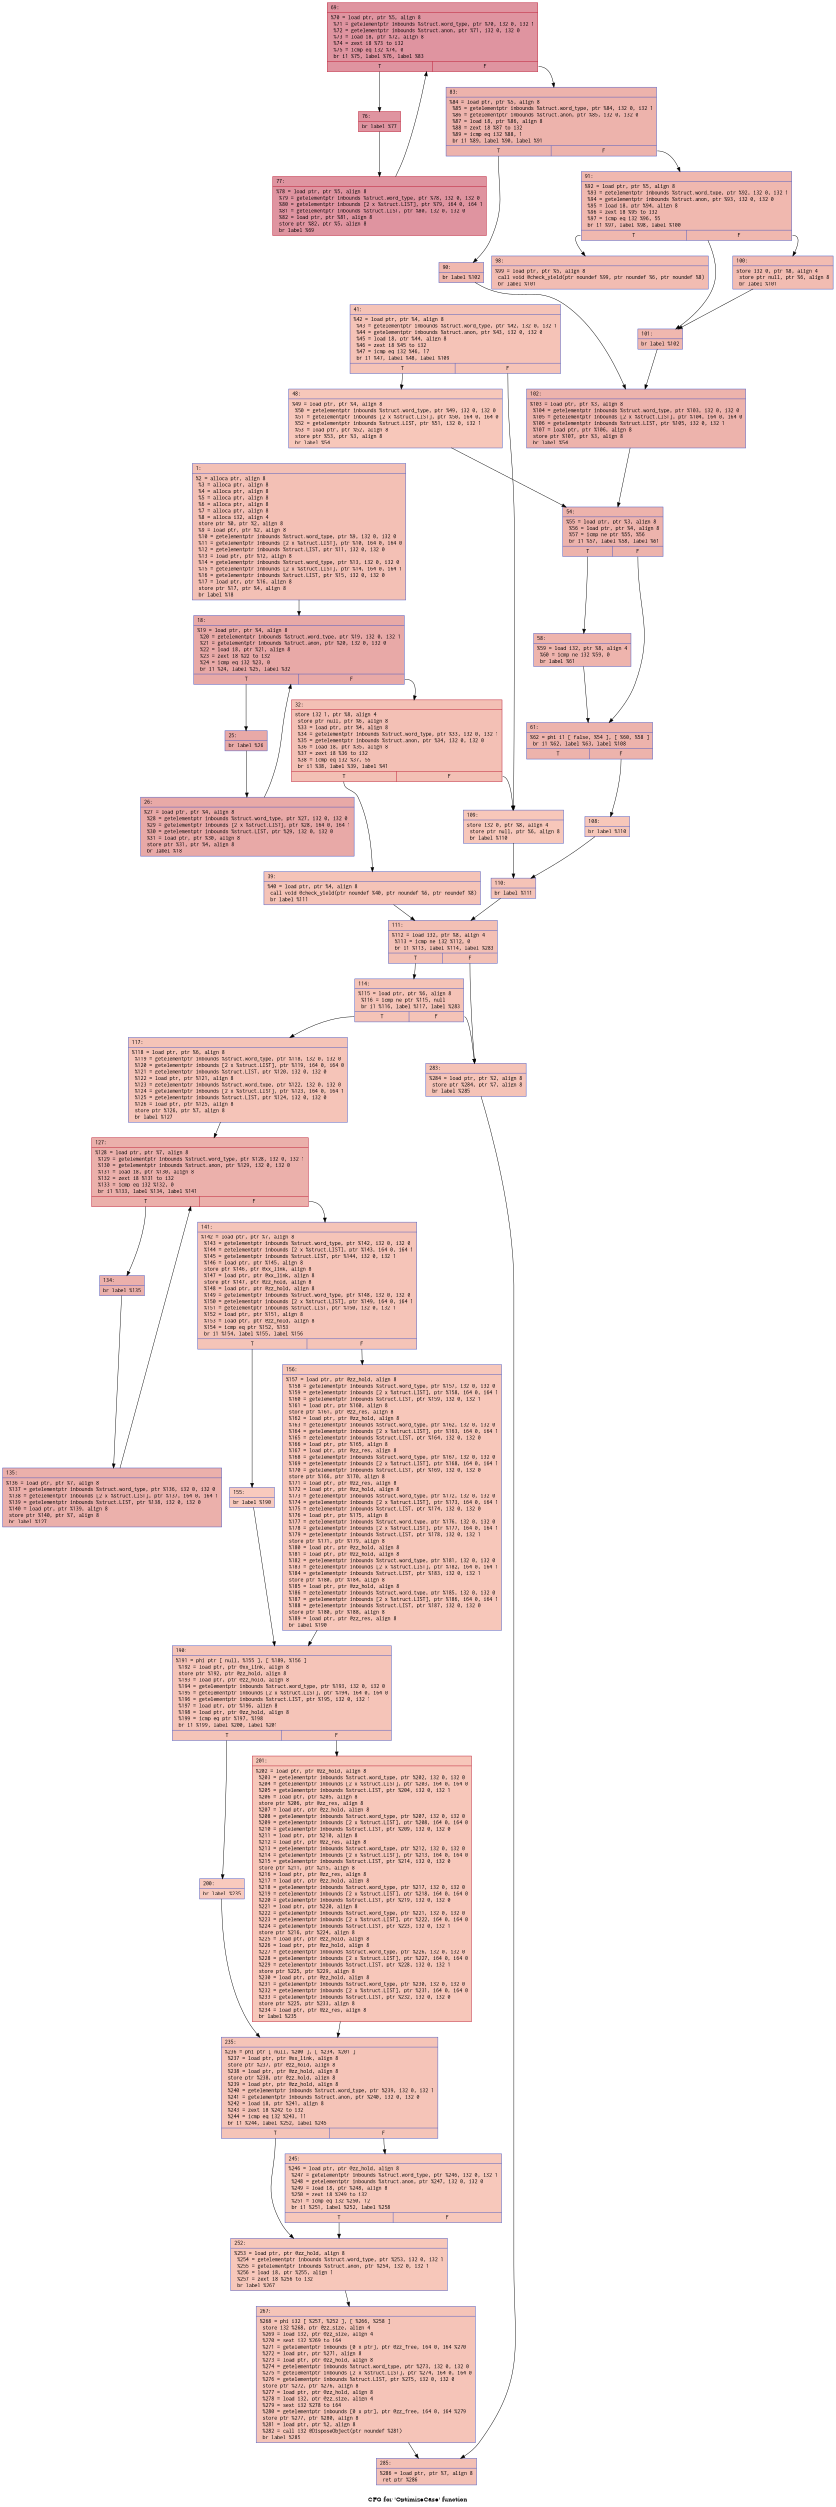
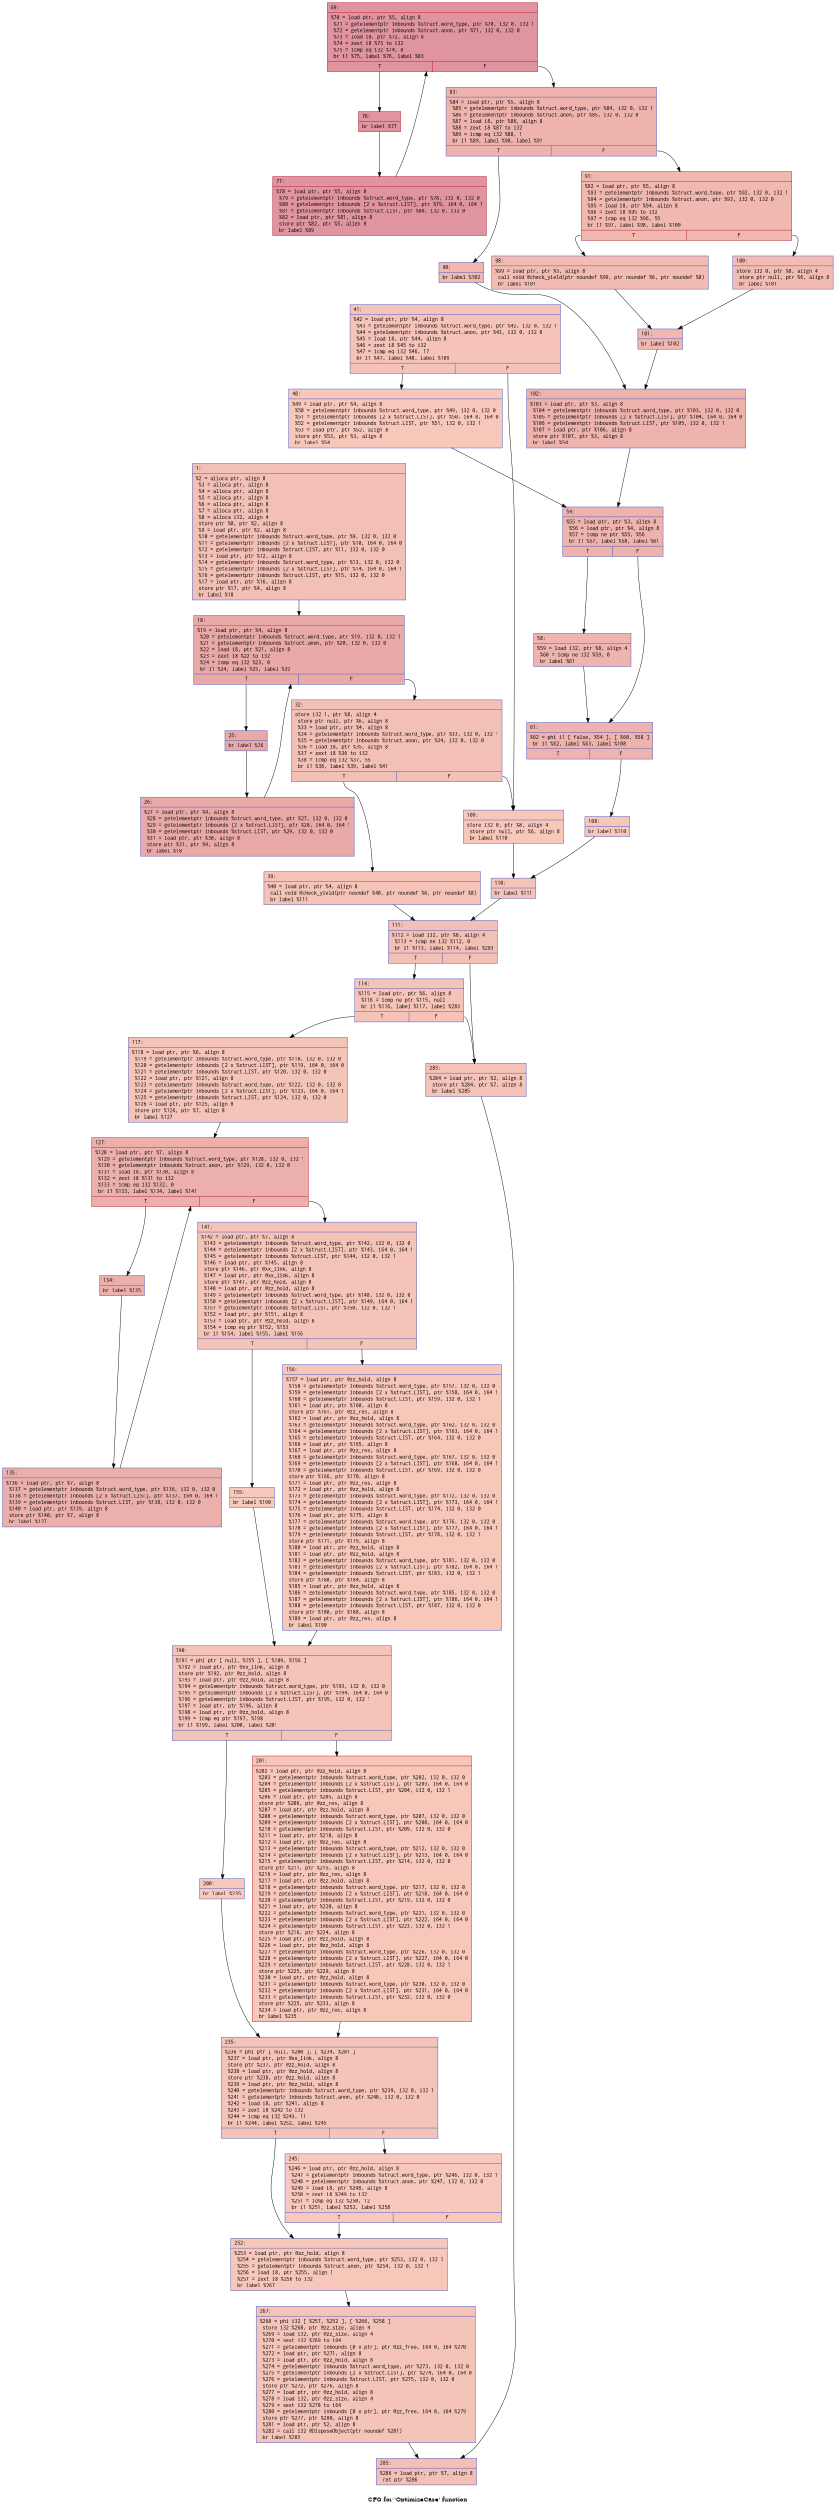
(687, 206) -> (687, 206)
(712, 289) -> (632, 307)
(397, 741) -> (397, 741)
